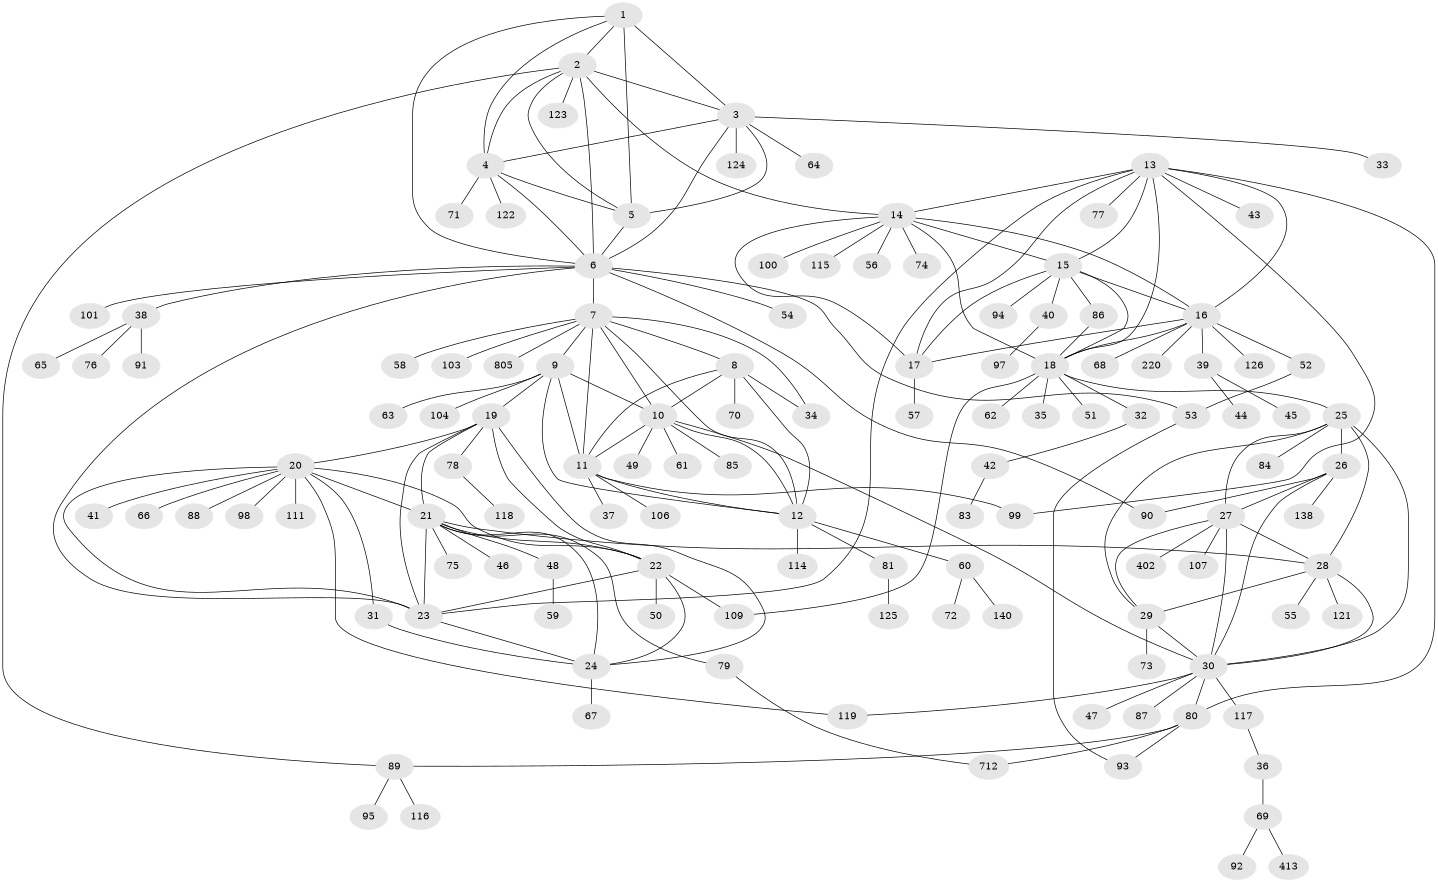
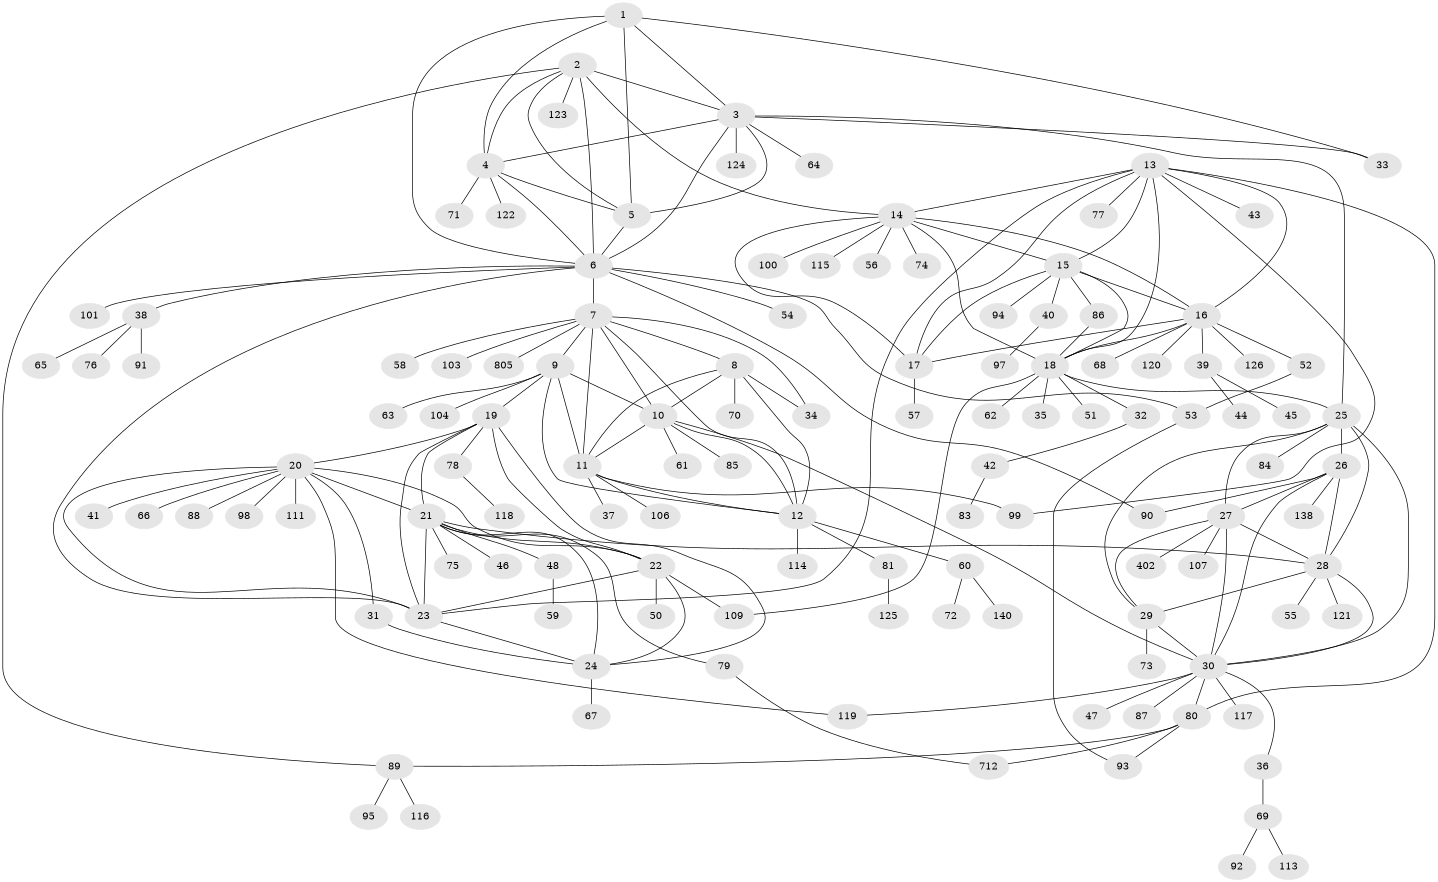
(600, 40) -> (1008, 73)
none -> (1159, 150)
(1152, 366) -> (1152, 366)
(633, 466) -> none
none -> (1333, 516)
(1253, 742) -> (1269, 703)
(1289, 867) -> (1289, 867)
